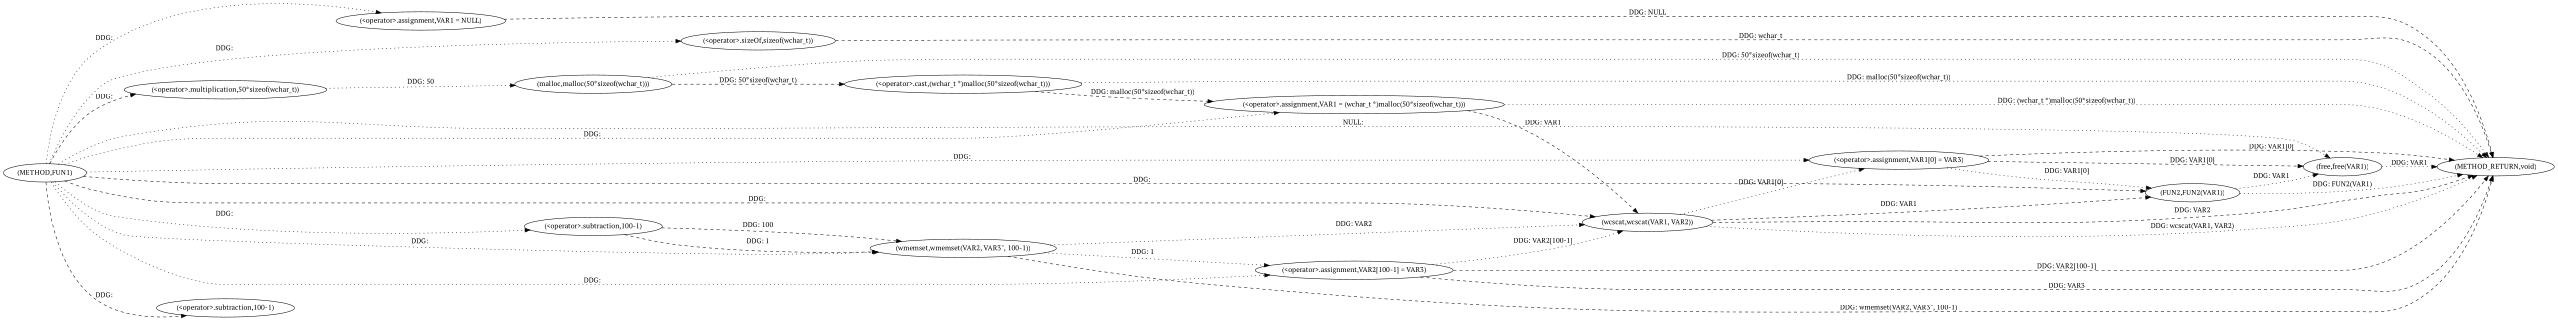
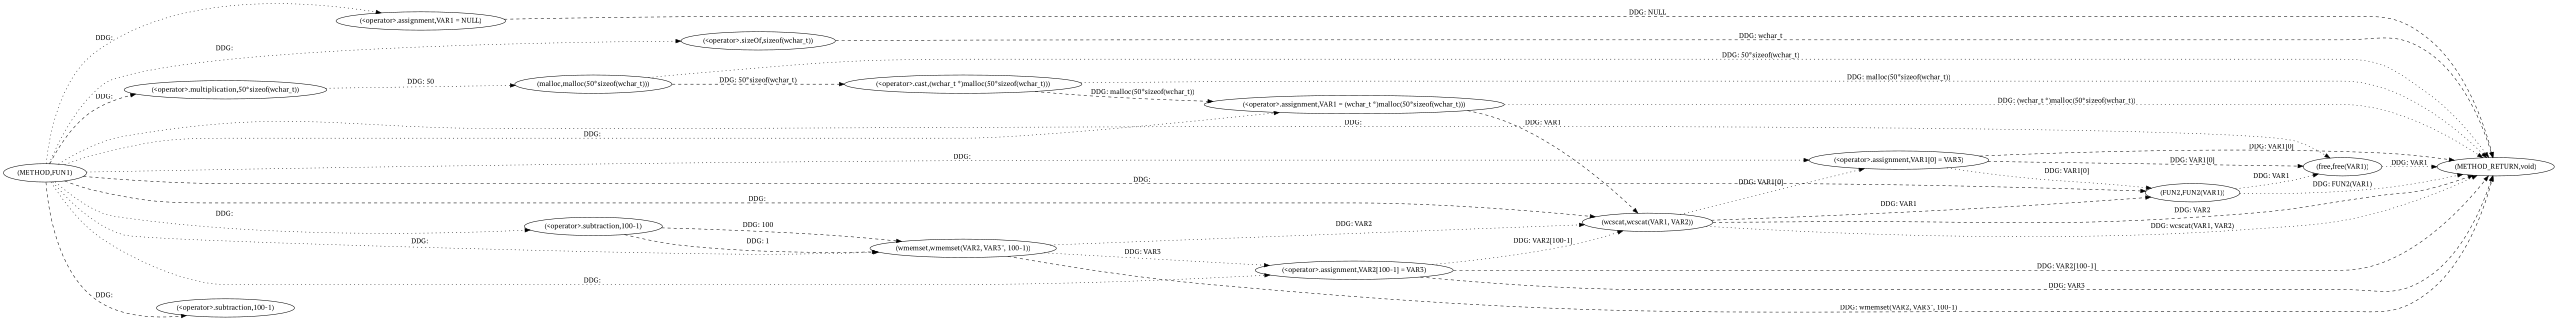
(1354, 123) -> (1354, 123)
(1143, 252) -> (1143, 252)
